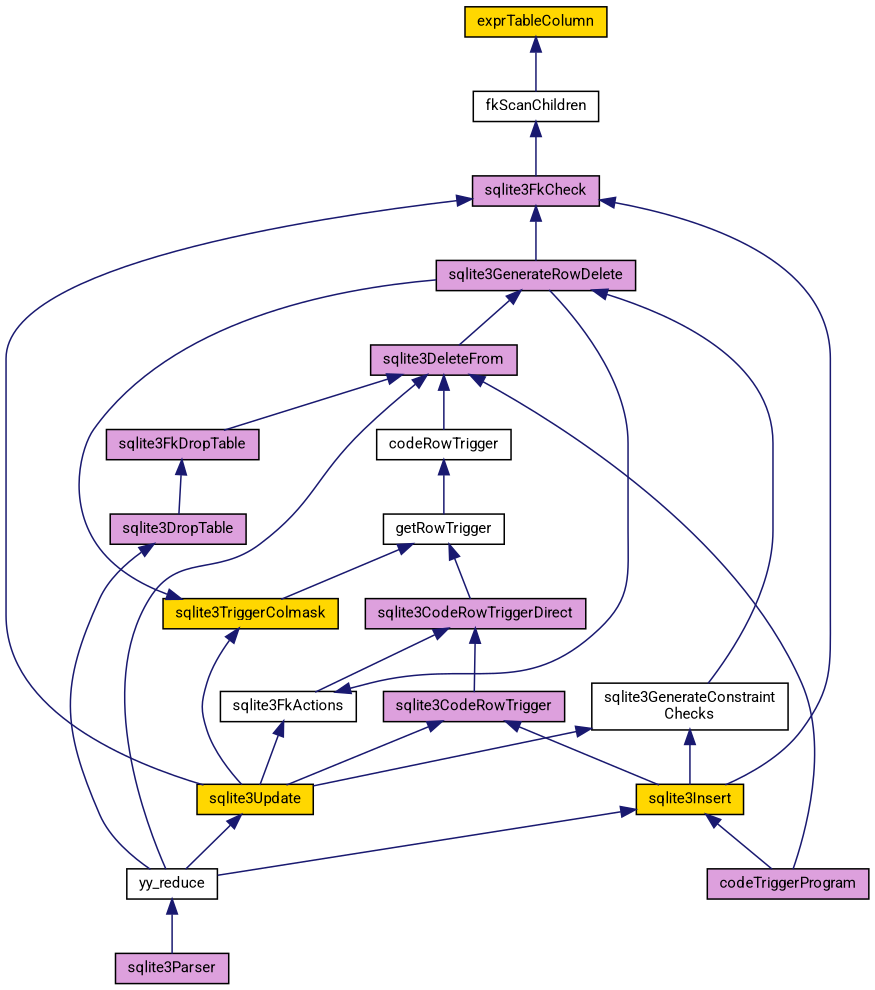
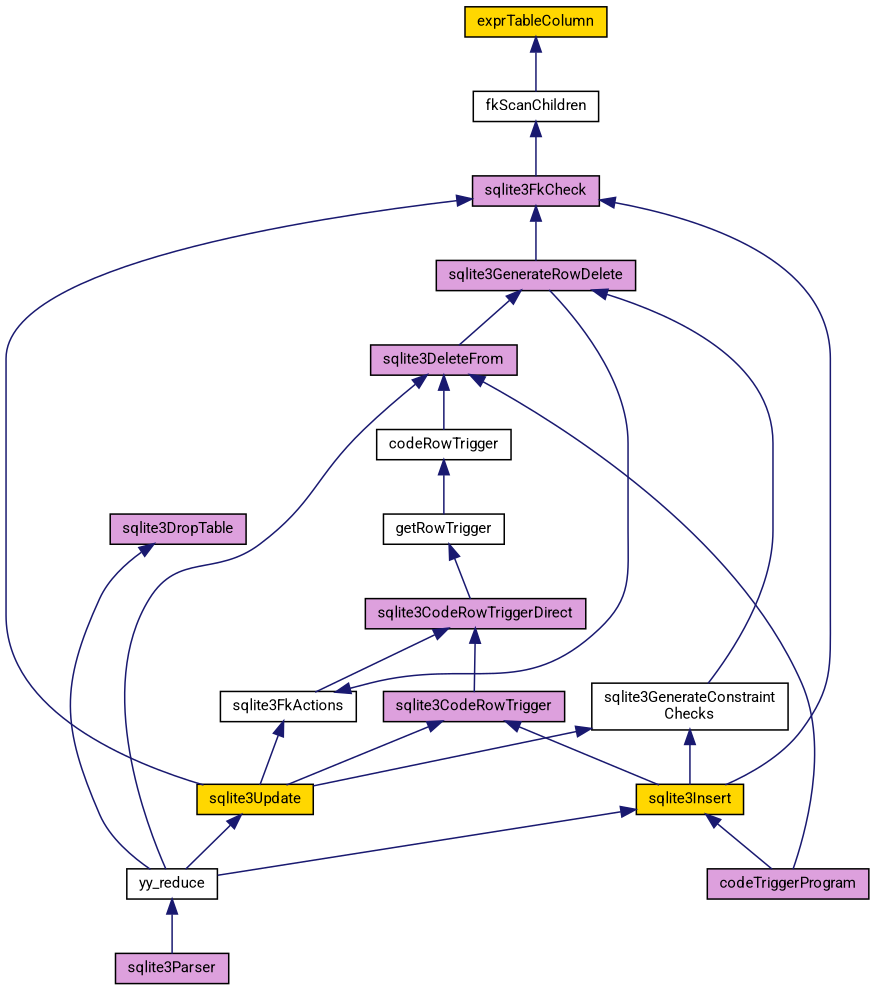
(183, 445) -> none
(251, 614) -> none
